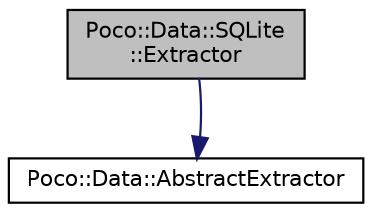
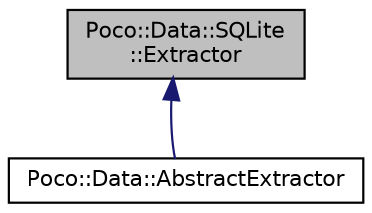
(201, 107) -> (172, 130)
